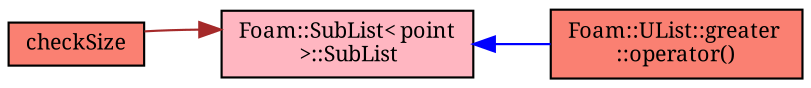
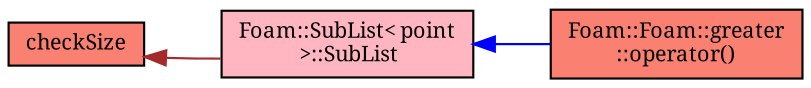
(172, 30) -> (194, 59)
(677, 44) -> (677, 44)
